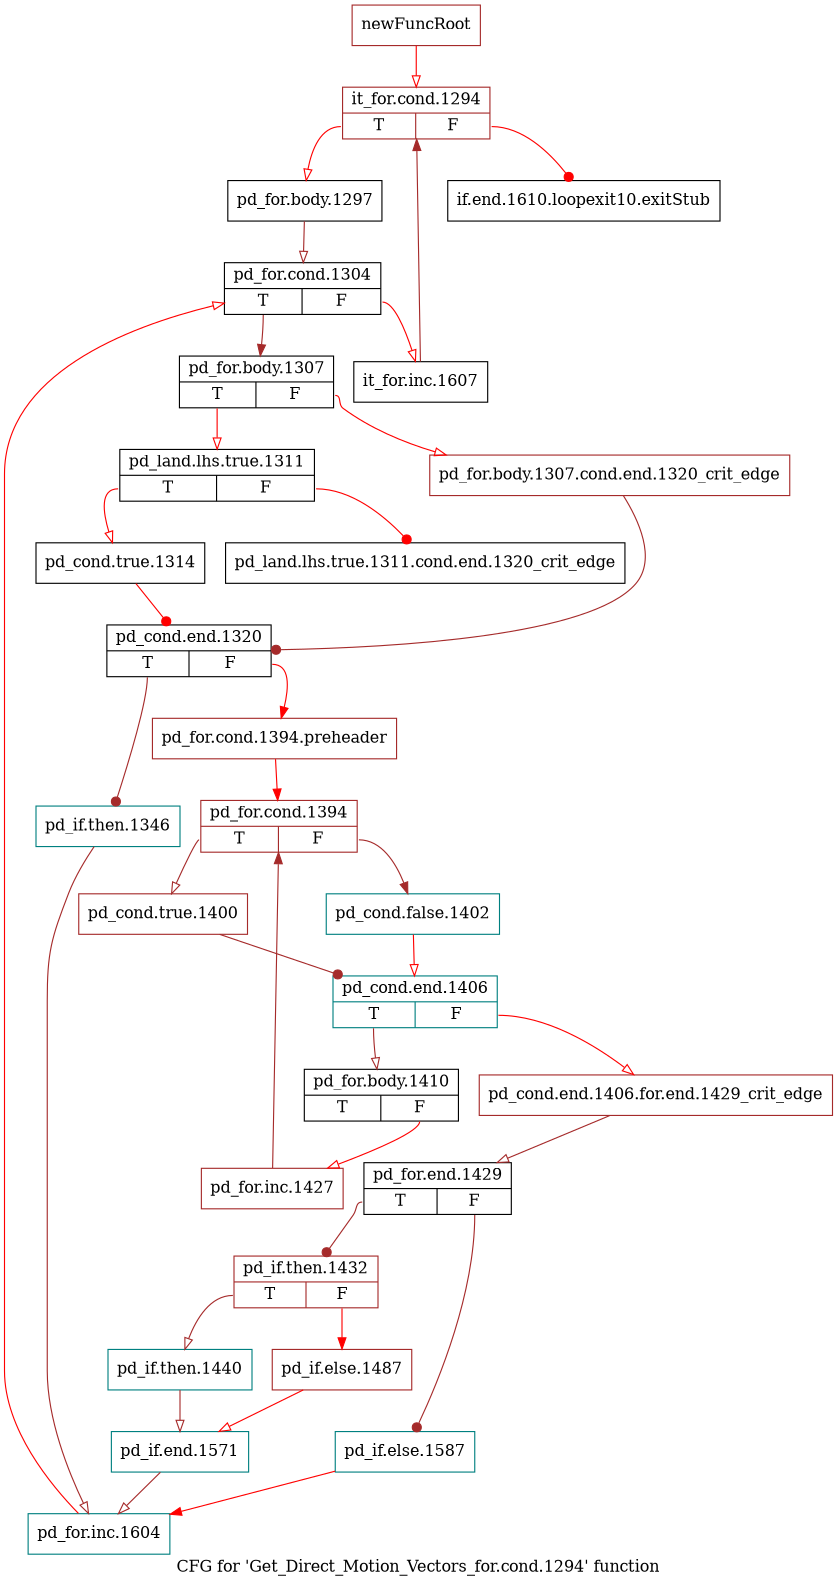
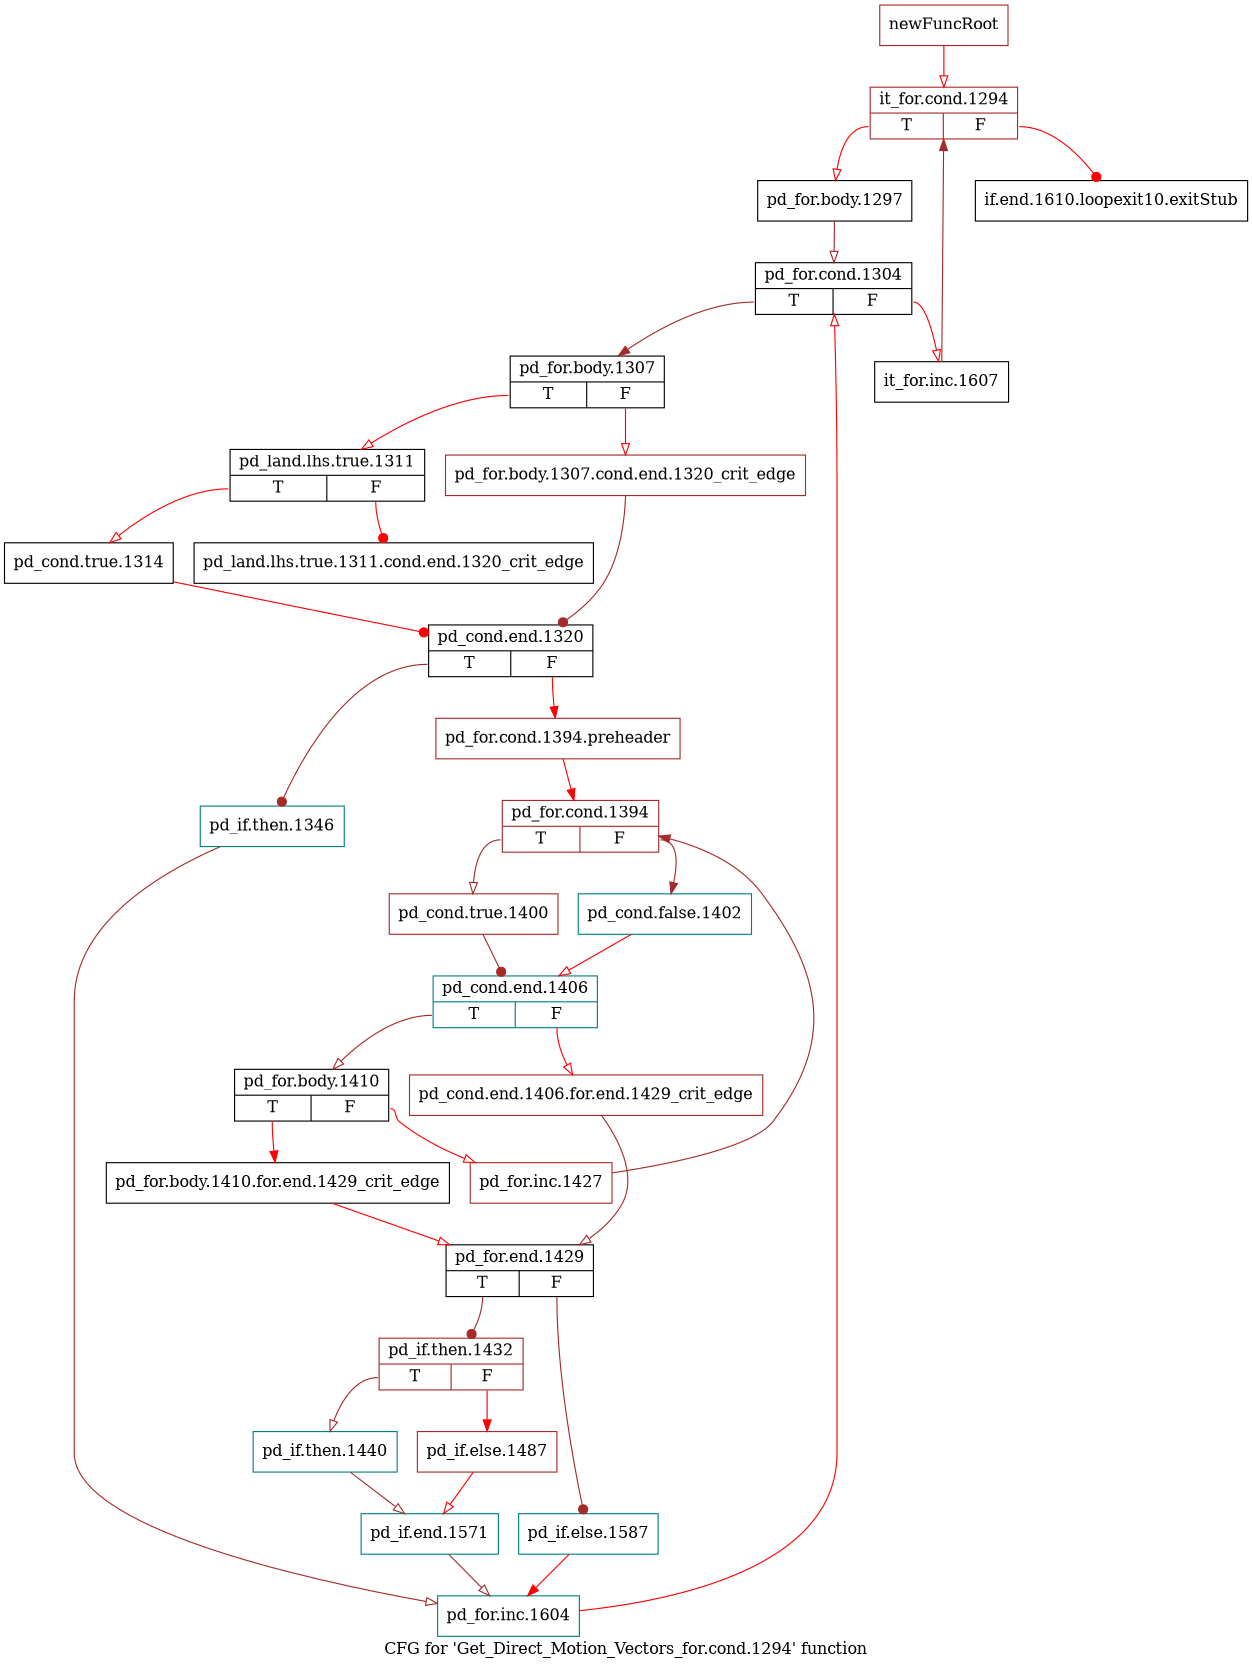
none -> (278, 1183)
